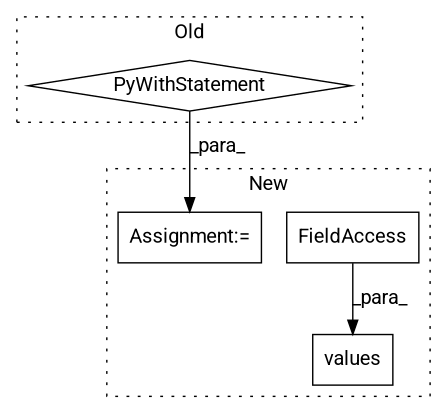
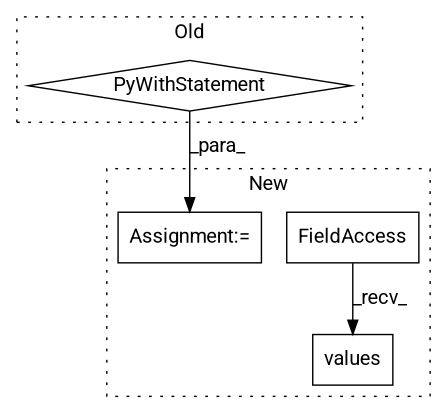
(380, 299) -> (380, 299)
